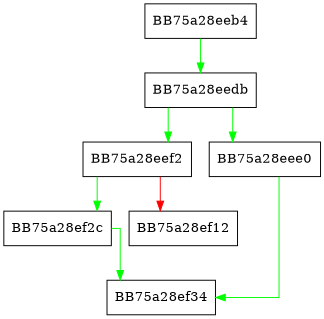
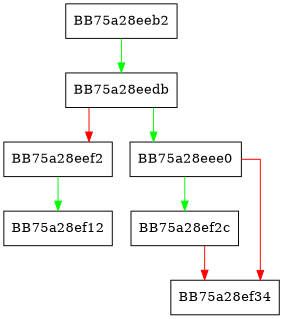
(201, 21) -> (121, 21)
(168, 120) -> (89, 120)
(97, 189) -> (185, 189)
(160, 189) -> (58, 189)
(120, 245) -> (205, 258)
(279, 264) -> (260, 205)
